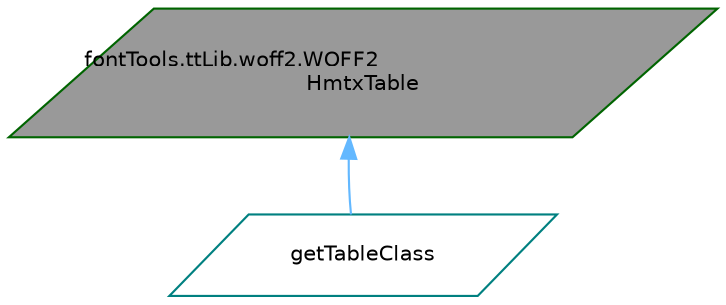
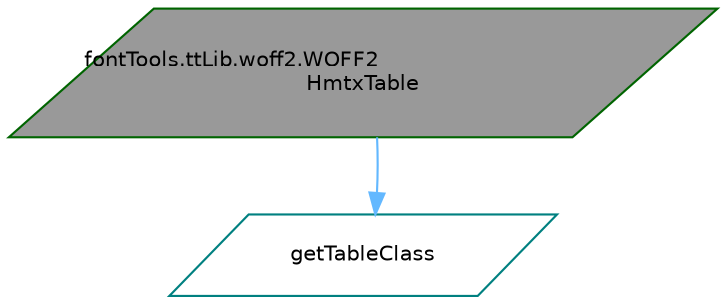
(349, 187) -> (378, 165)
